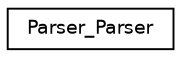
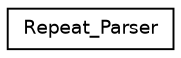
(91, 29) -> (91, 29)
